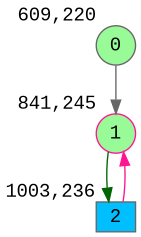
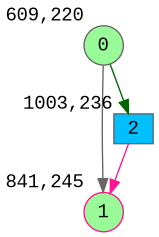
(107, 170) -> (117, 83)
